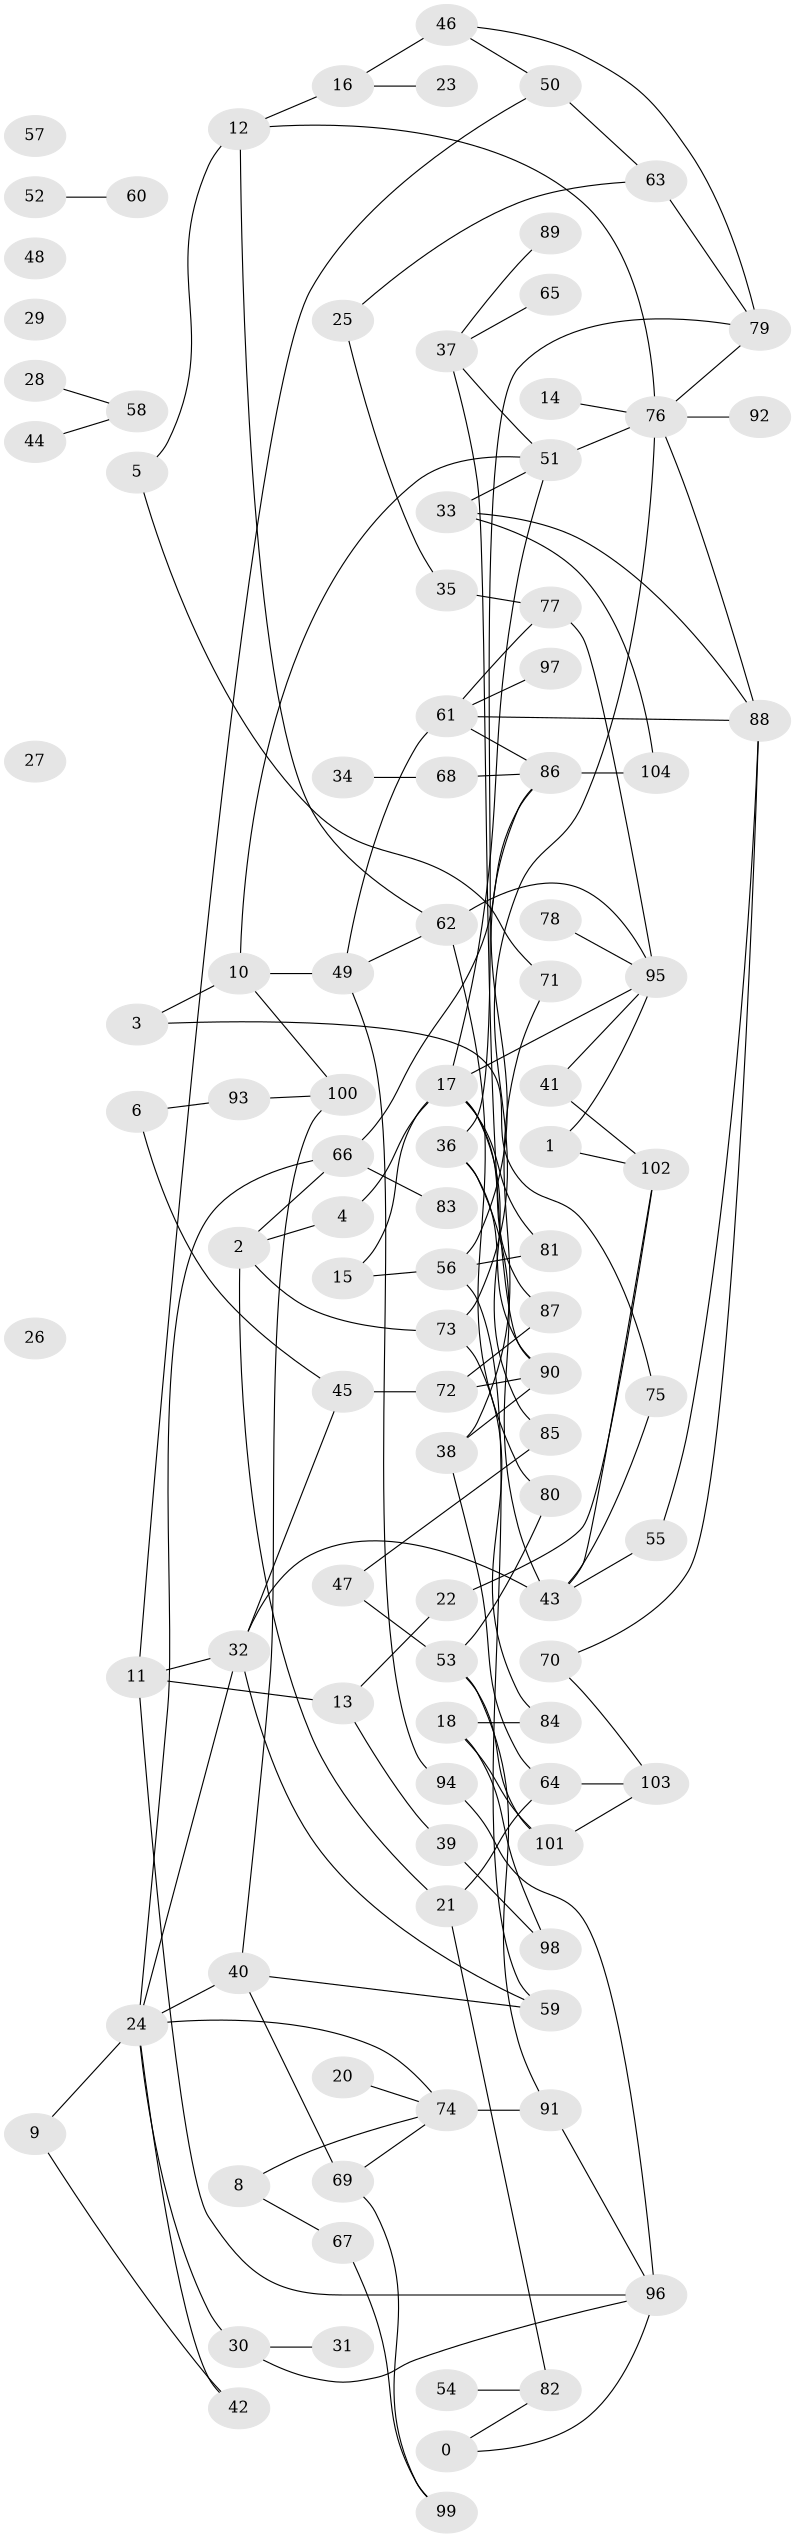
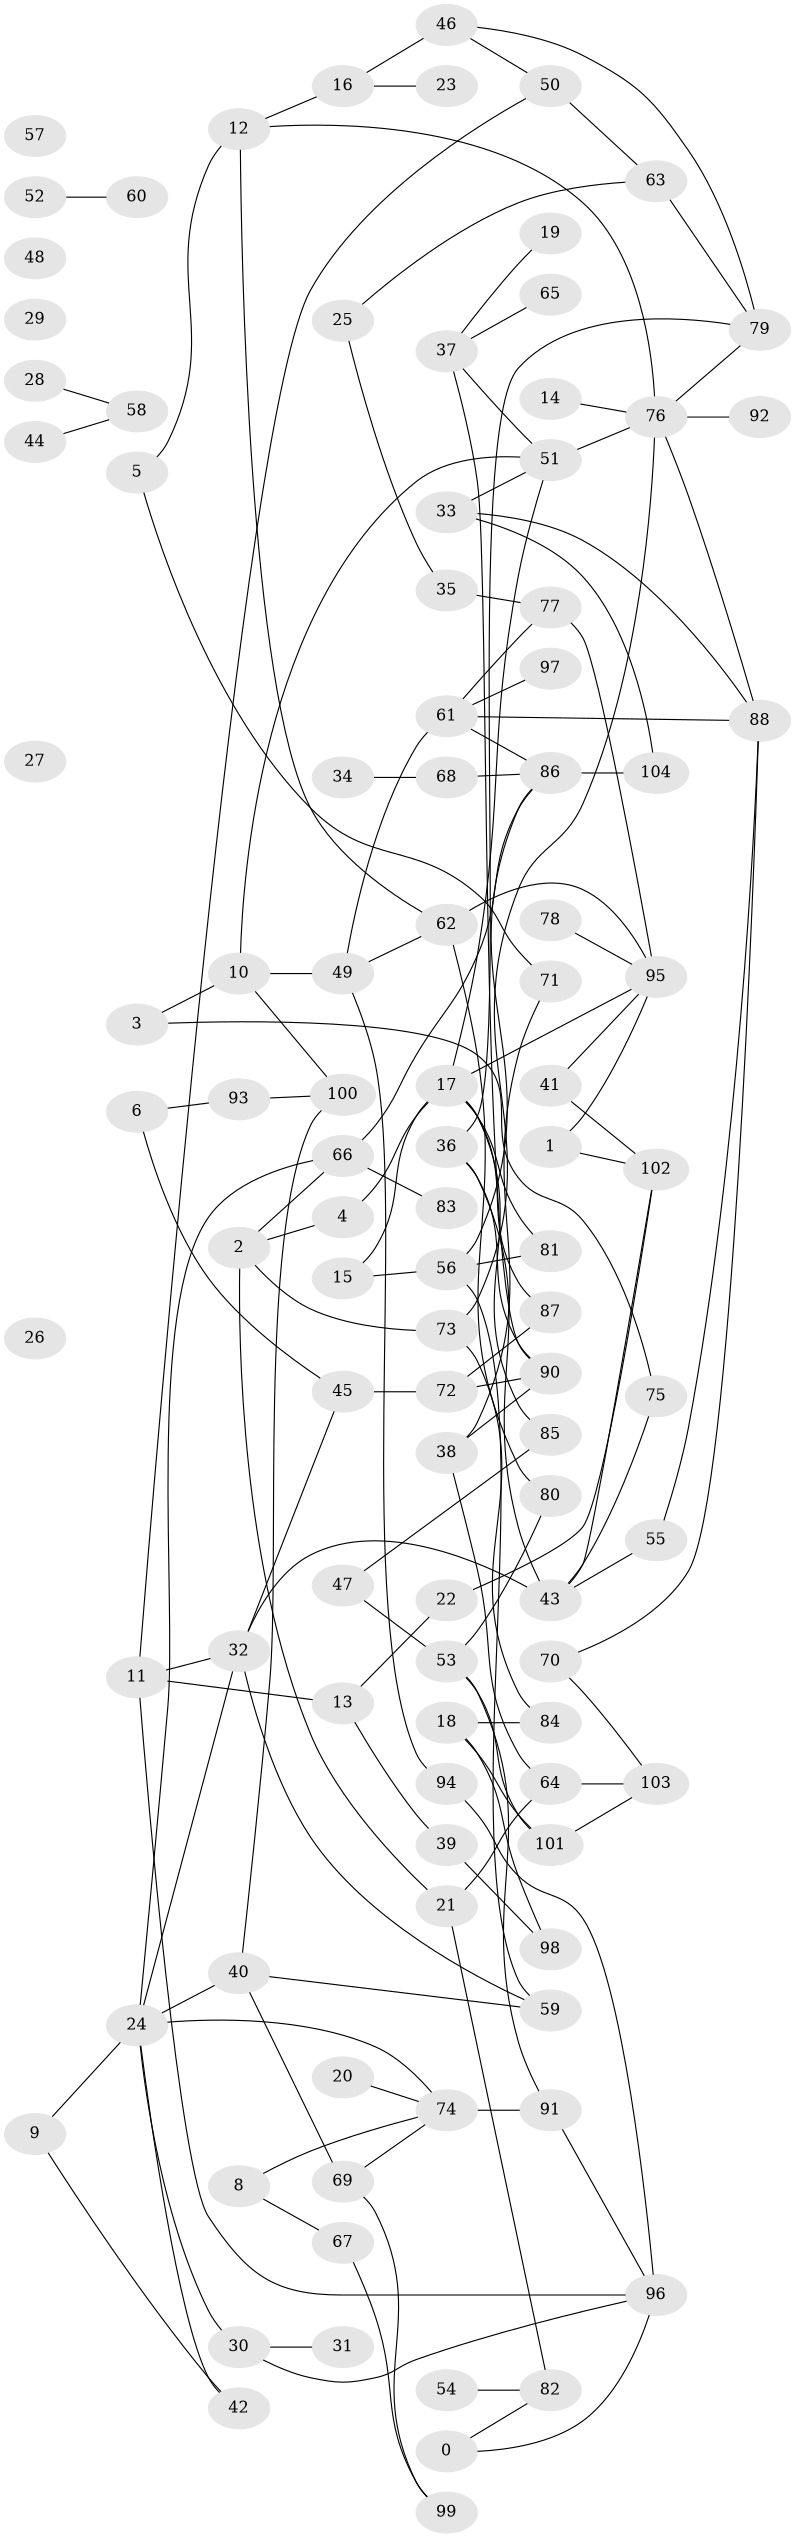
(551, 233) -> (551, 233)
